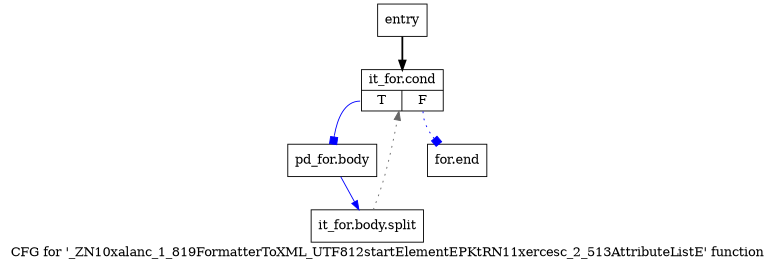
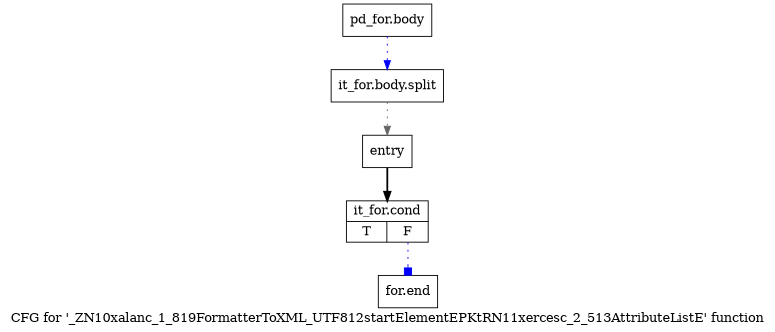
(342, 113) -> none
(387, 166) -> (387, 114)
(348, 189) -> (387, 49)
